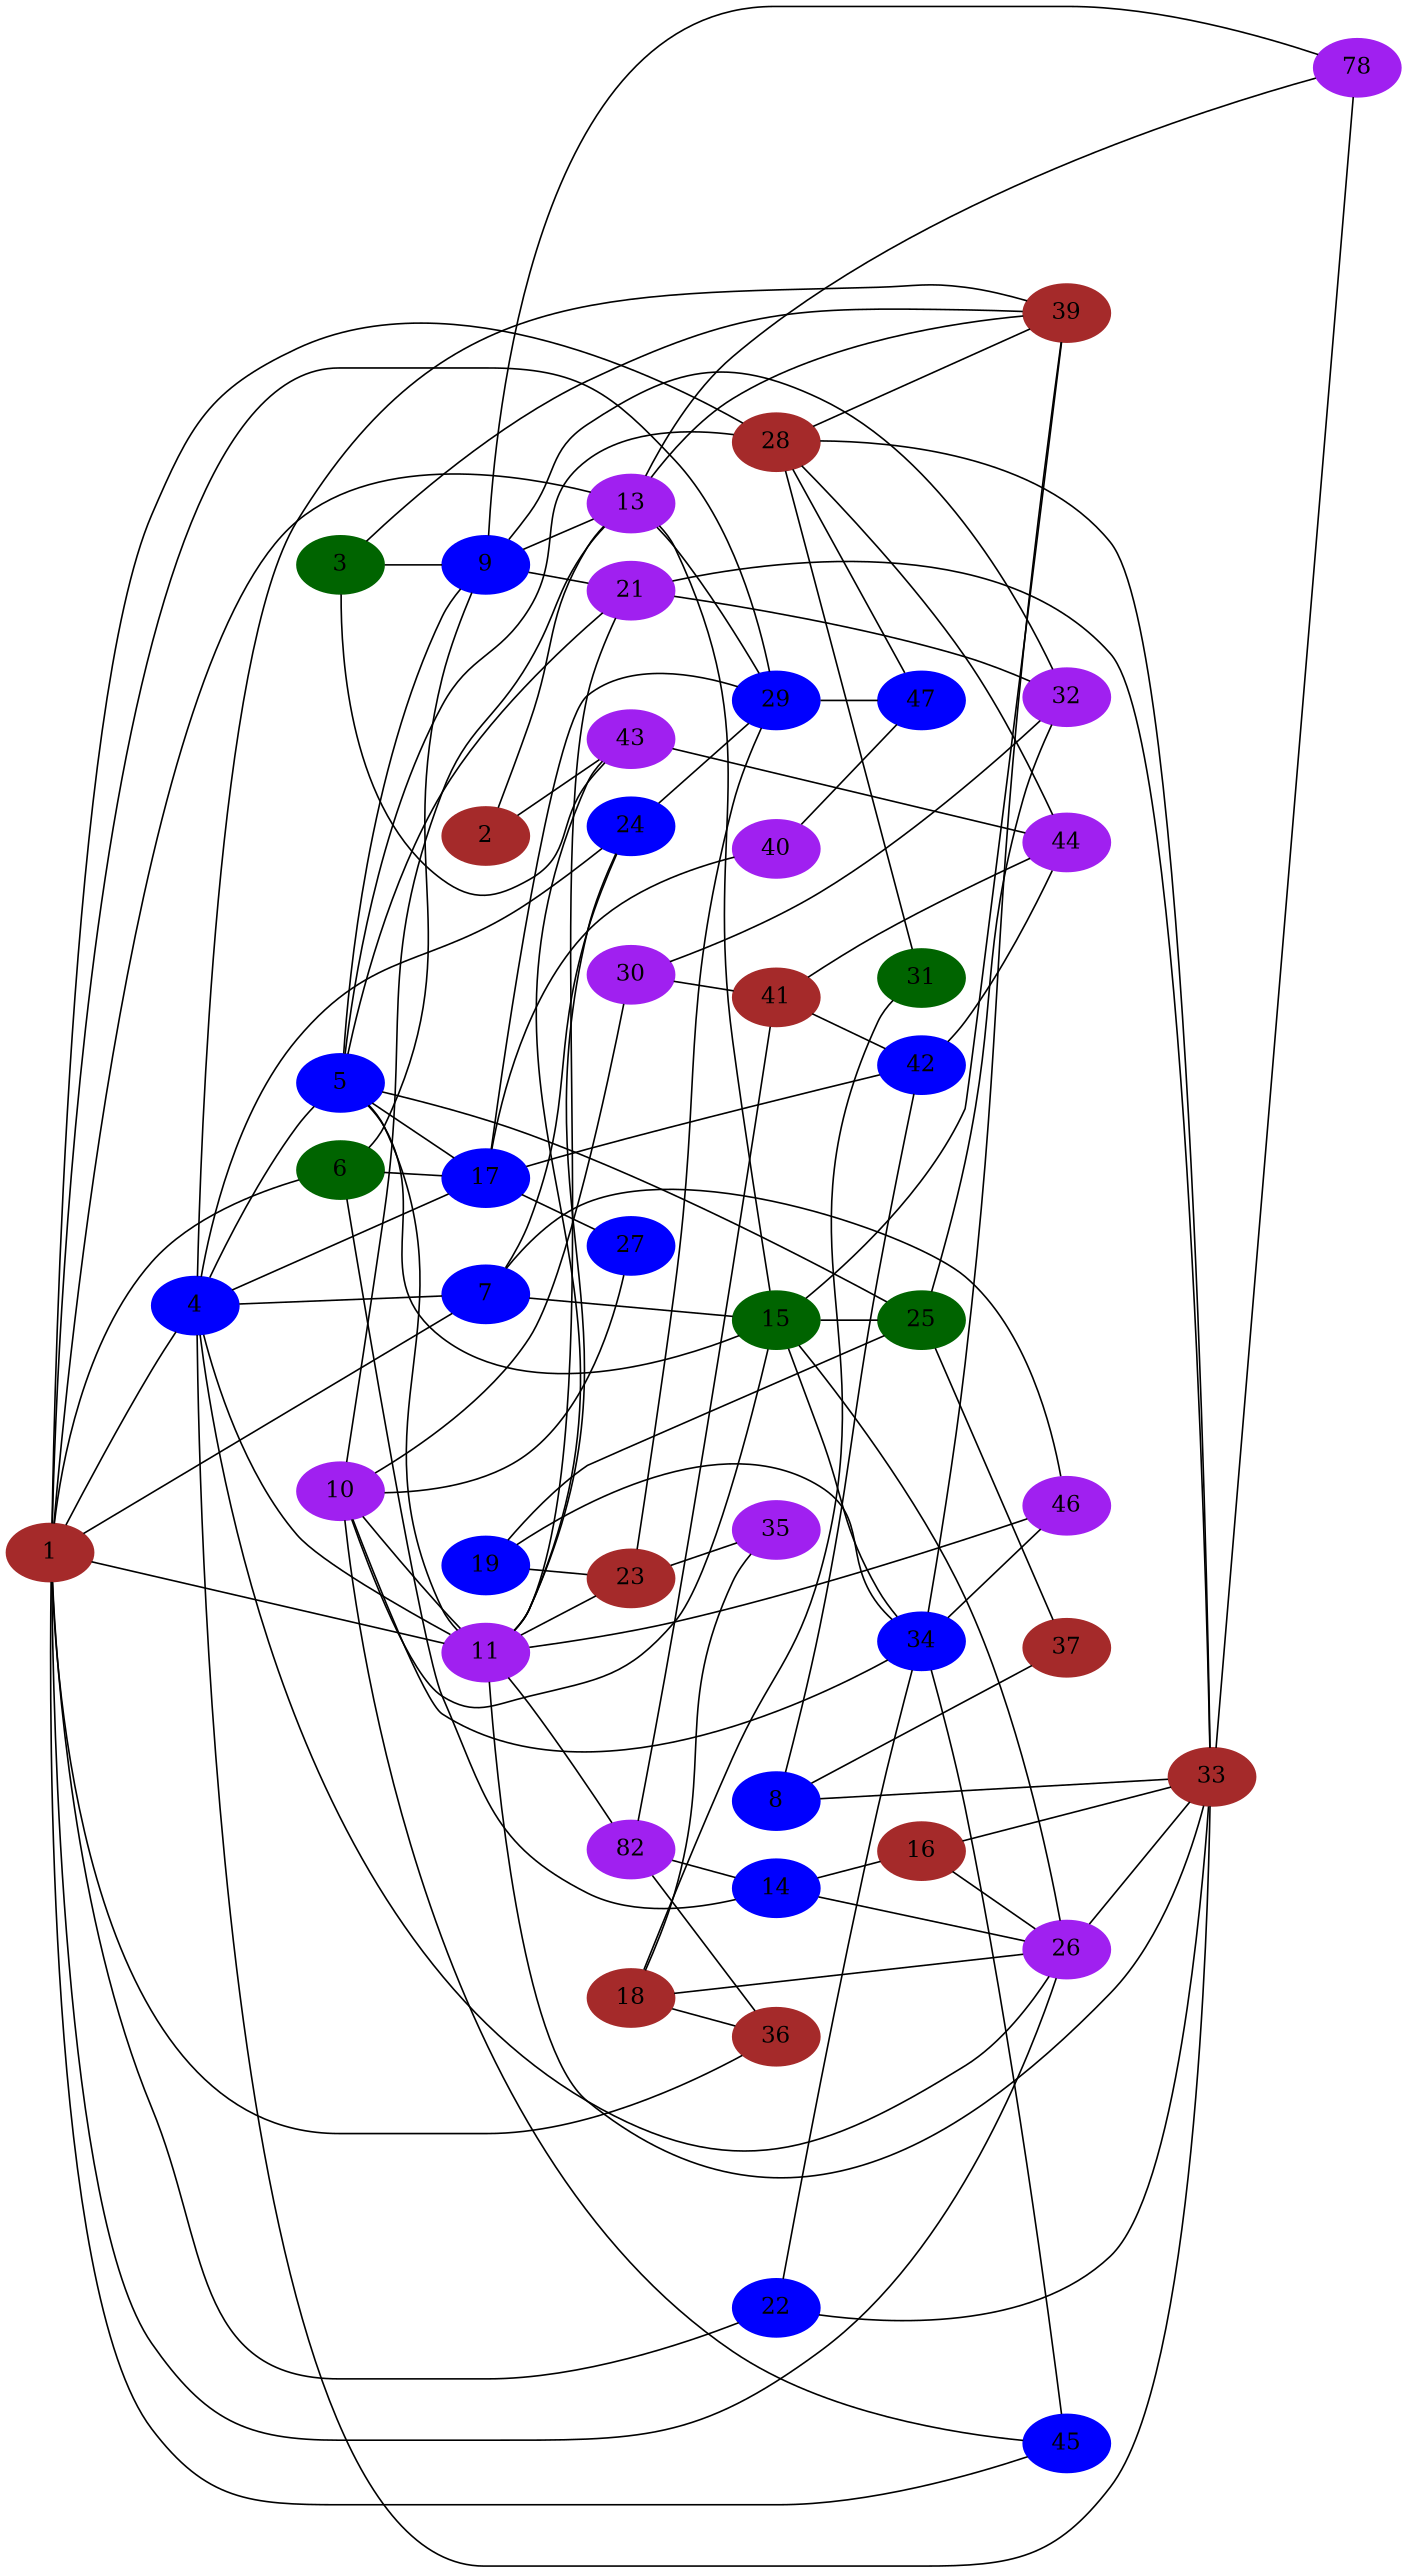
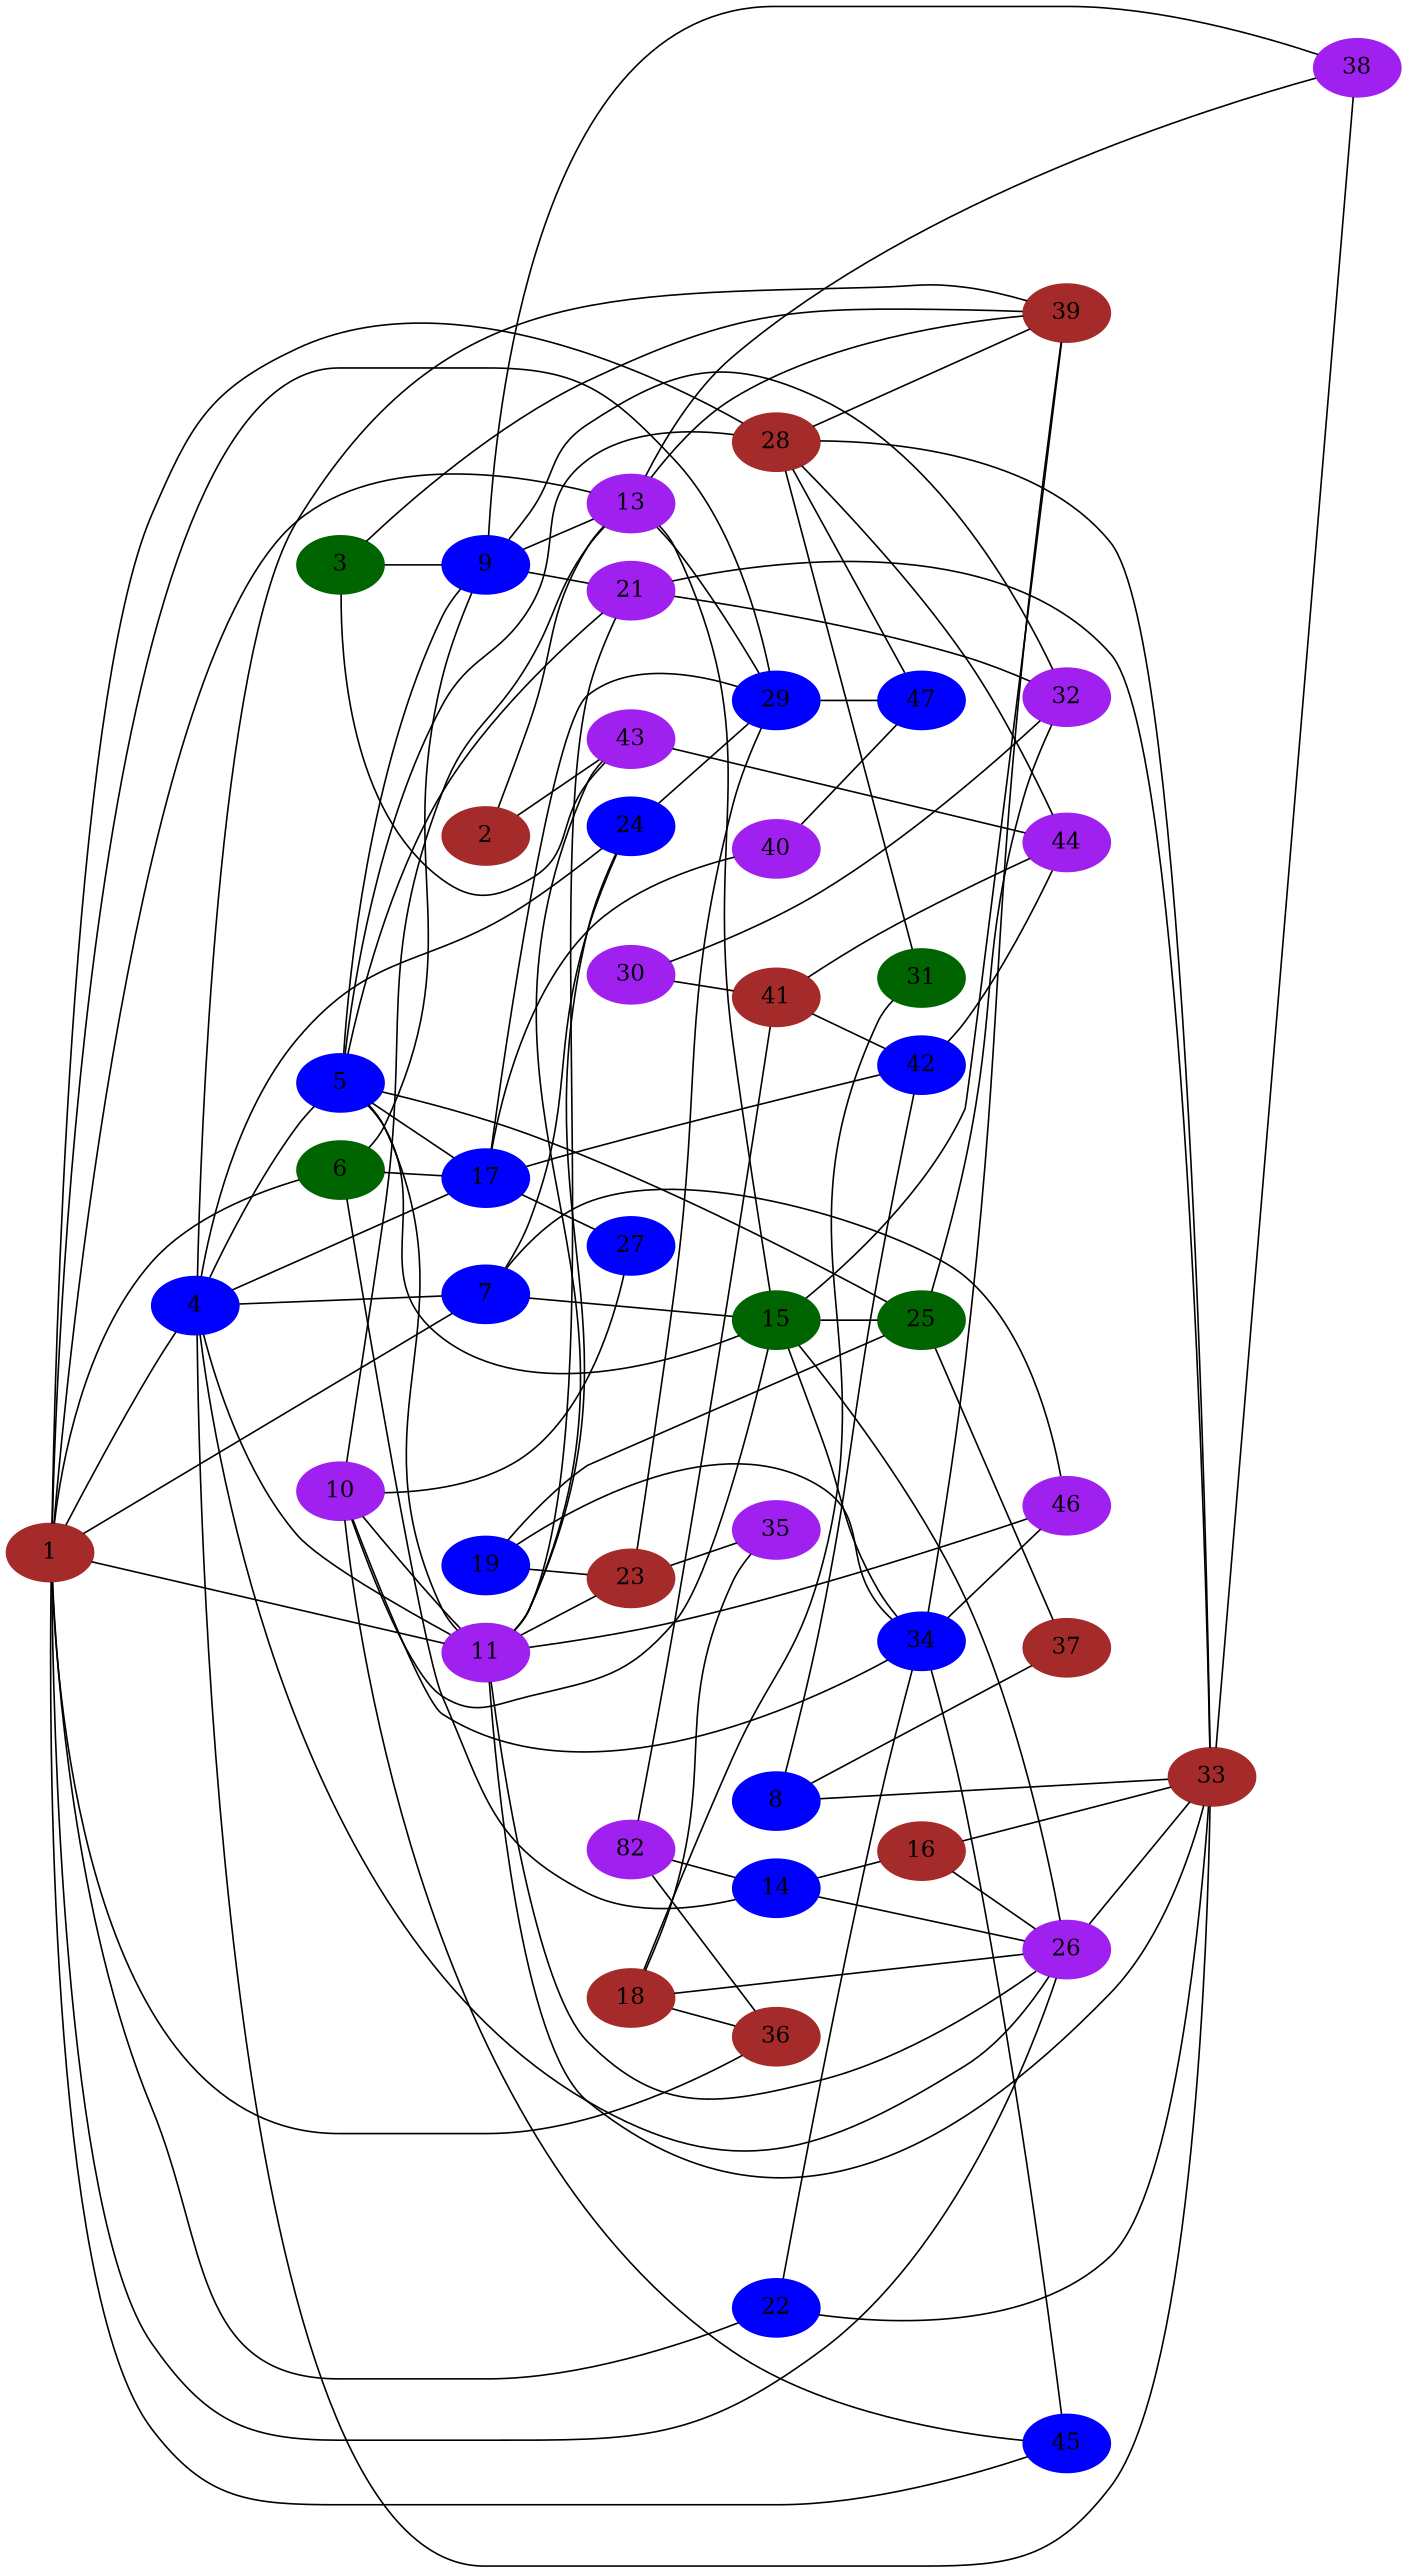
(1357, 68) -> (1357, 68)
(557, 1273) -> none
(554, 1738) -> (634, 2078)
